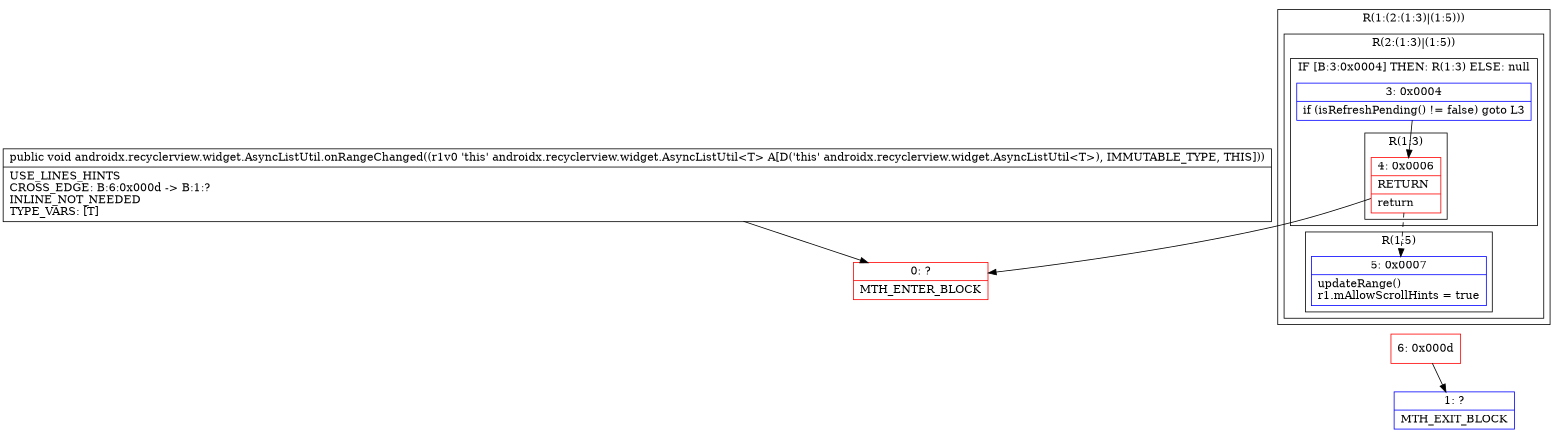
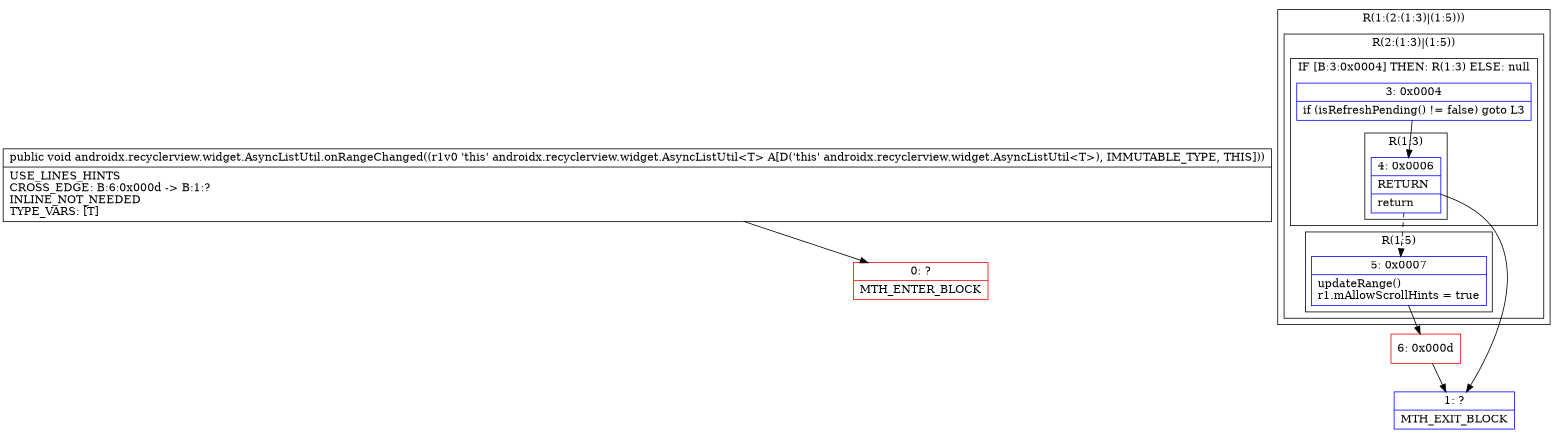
(1406, 185) -> (1406, 185)
(1185, 244) -> (1507, 278)
none -> (1413, 316)
